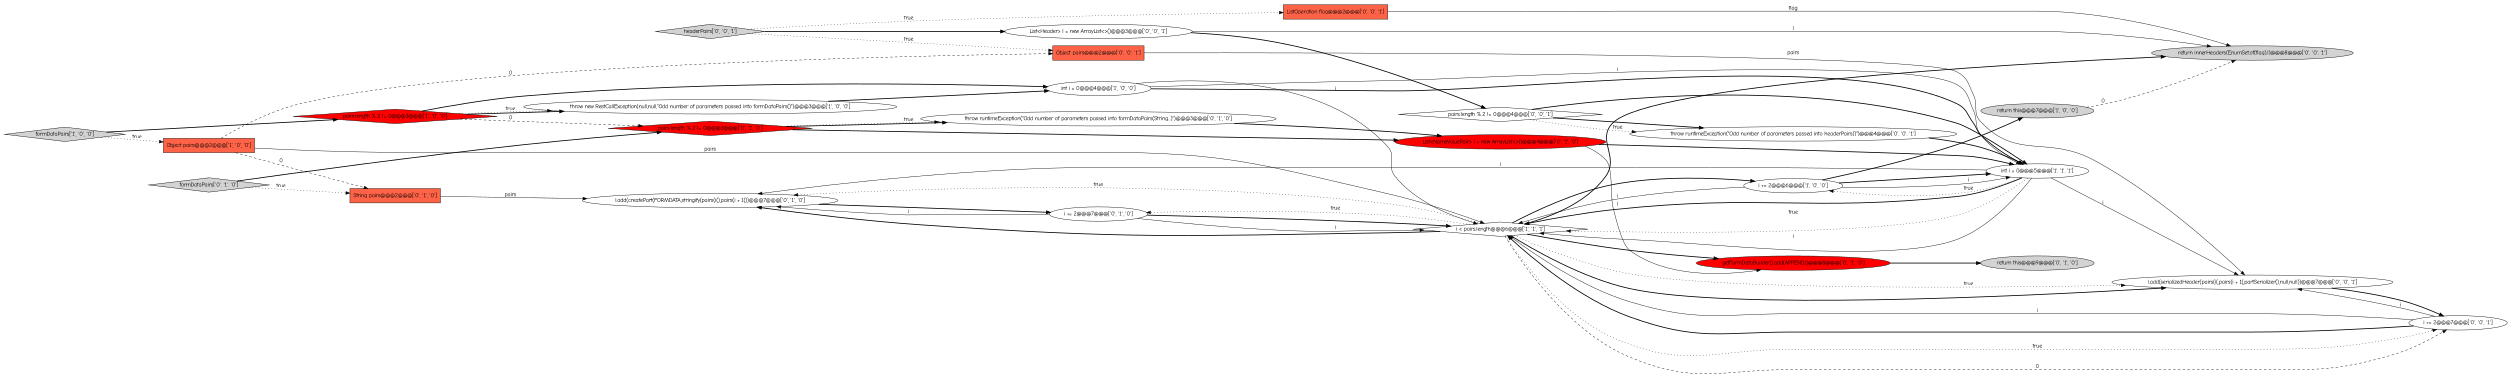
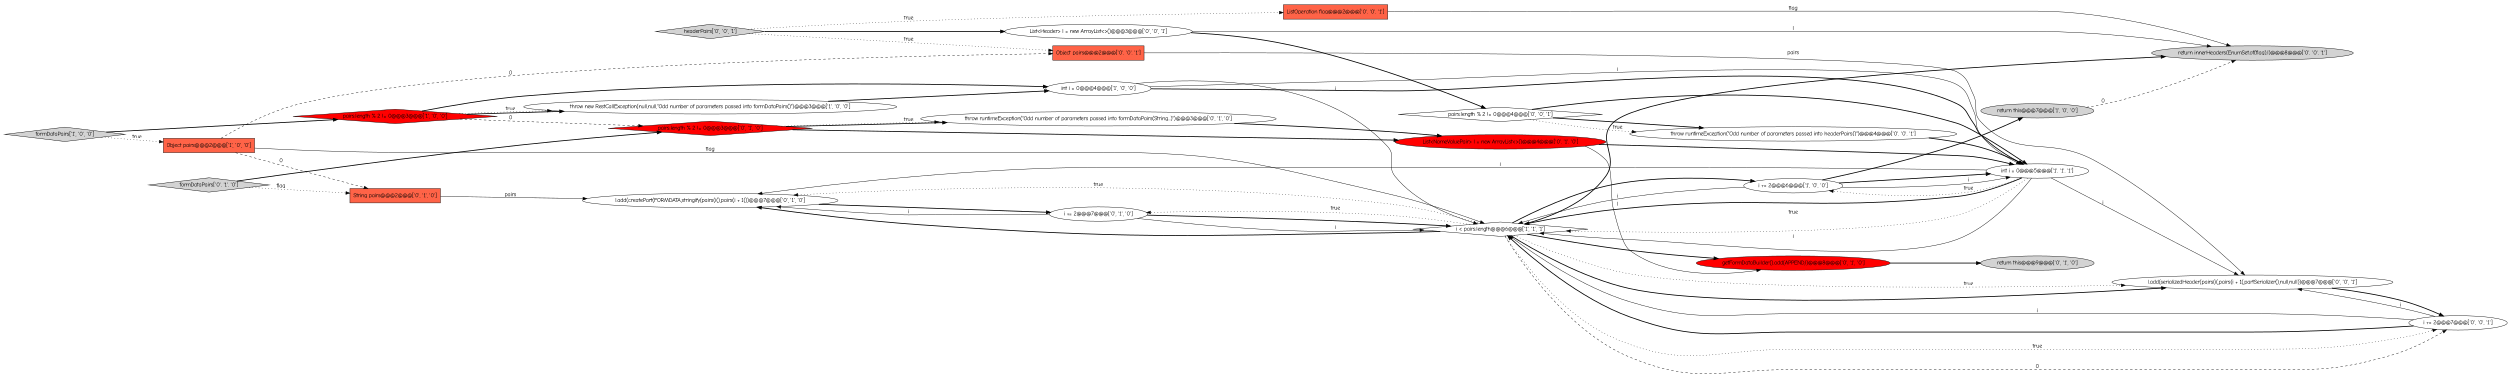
(710, 149) -> (710, 149)
(281, 186) -> (281, 186)
